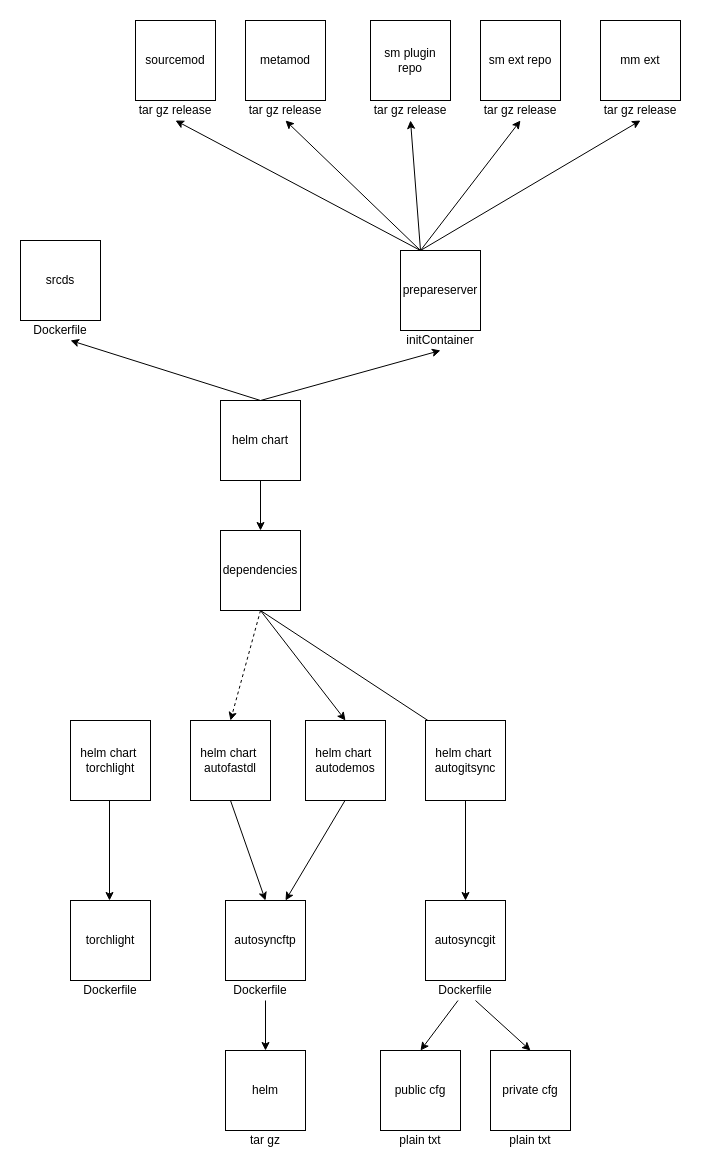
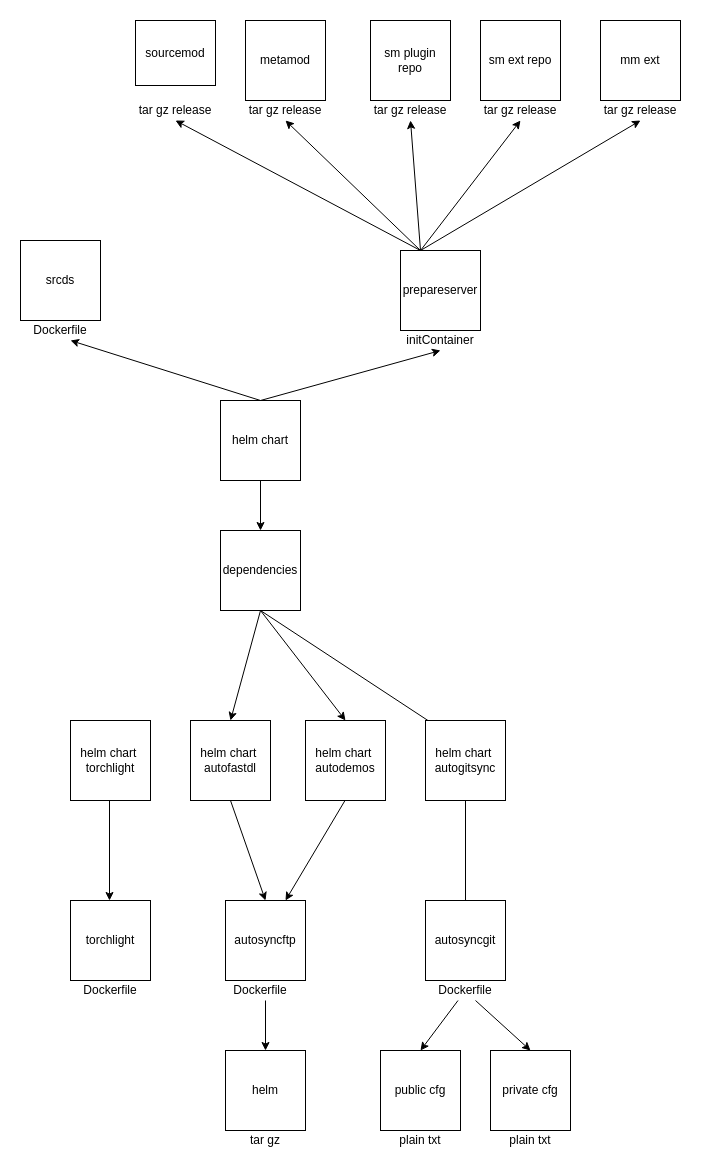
(176, 61) -> (176, 53)
(246, 664) -> (246, 664)
(466, 892) -> (466, 894)
